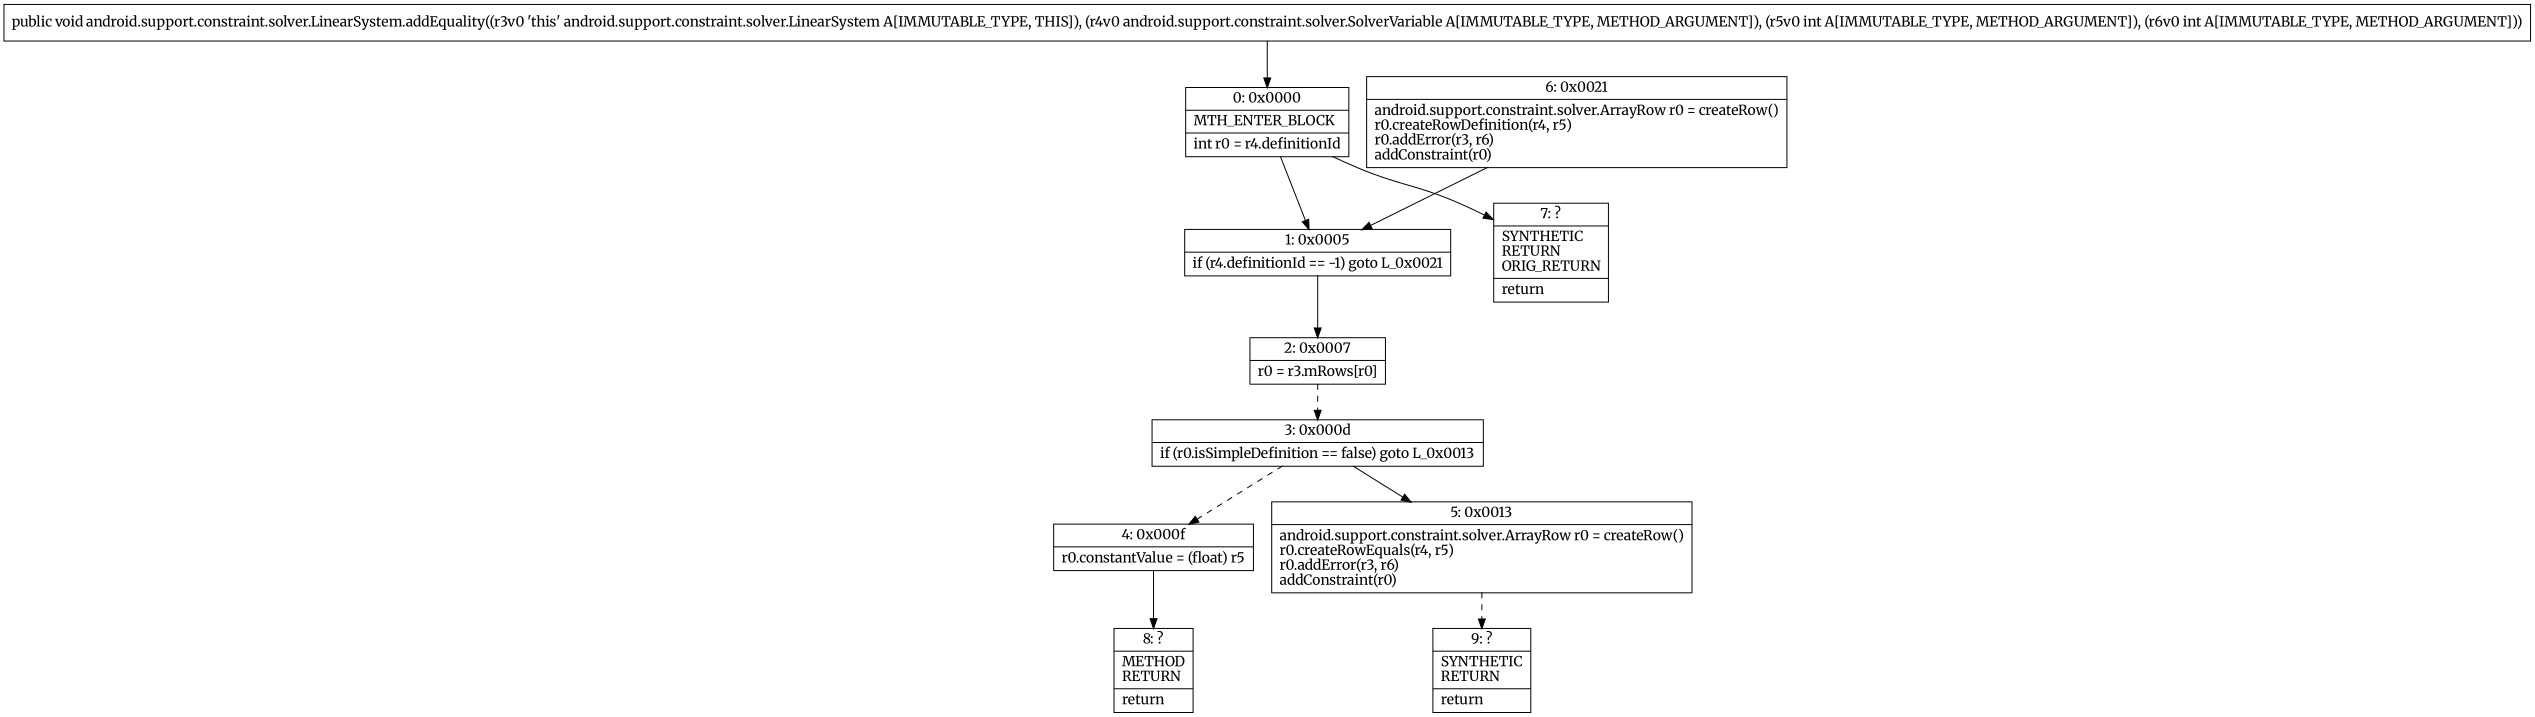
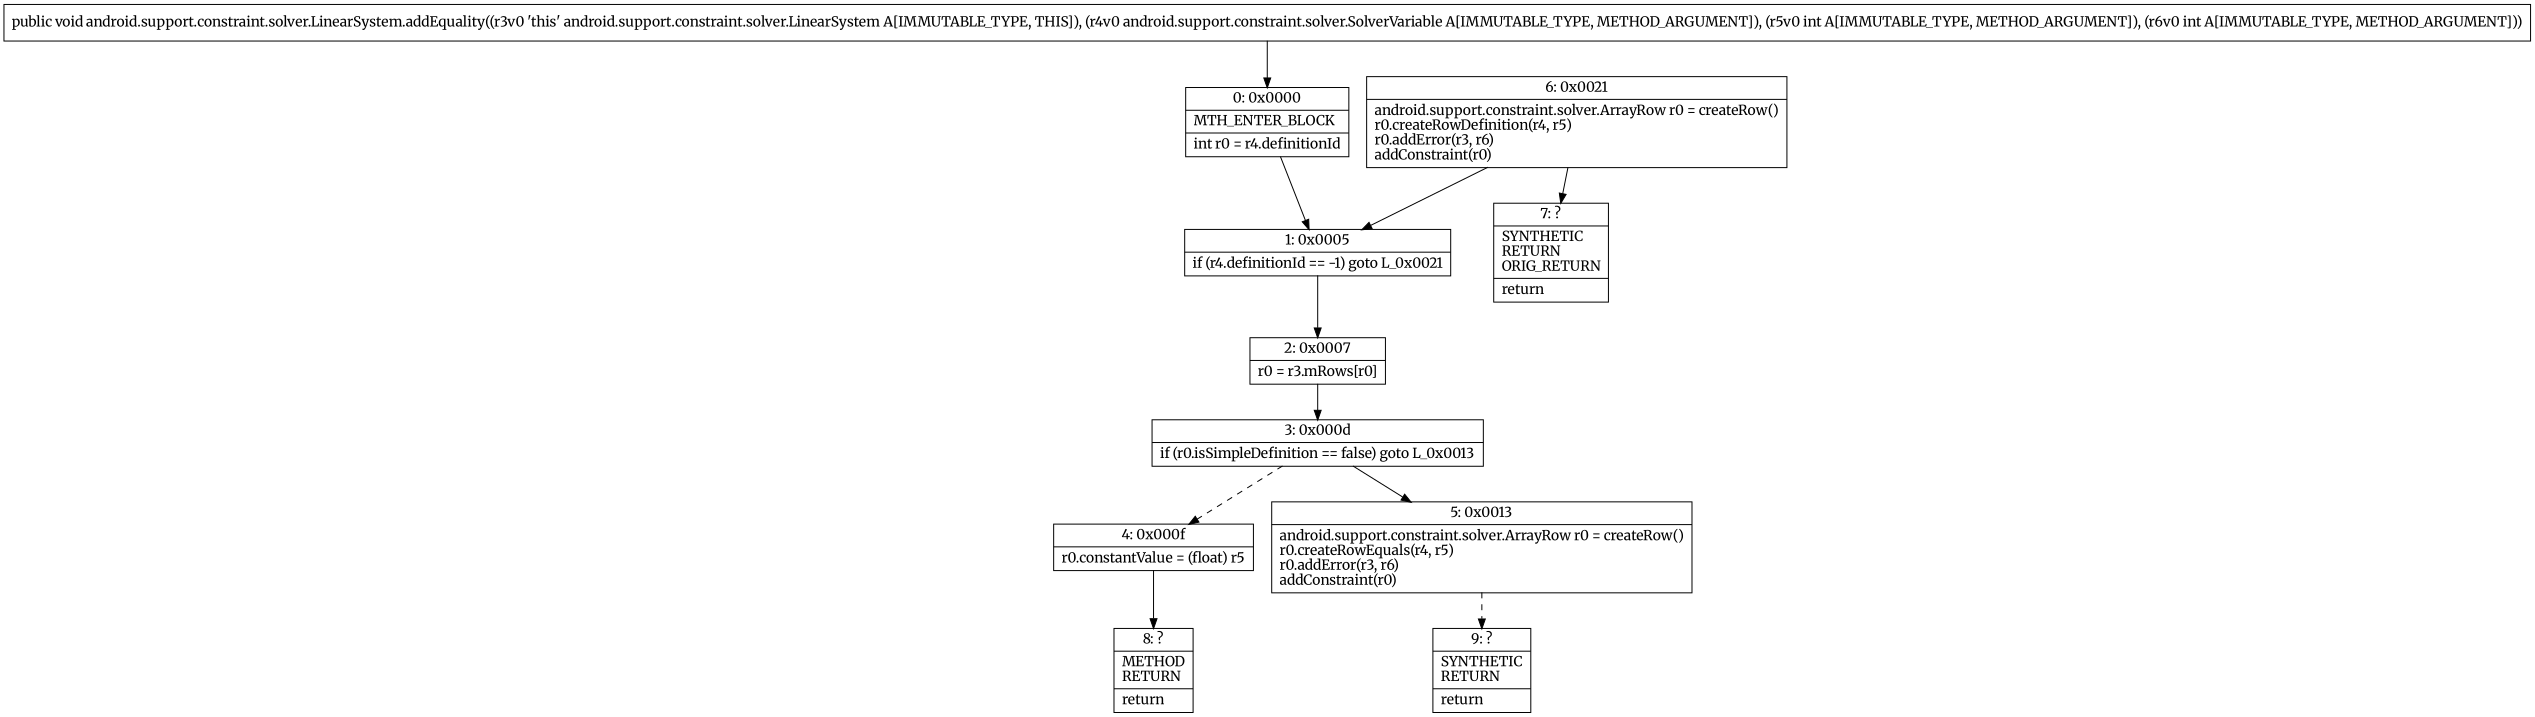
(1408, 185) -> (1565, 180)
(1318, 397) -> (1318, 397)
